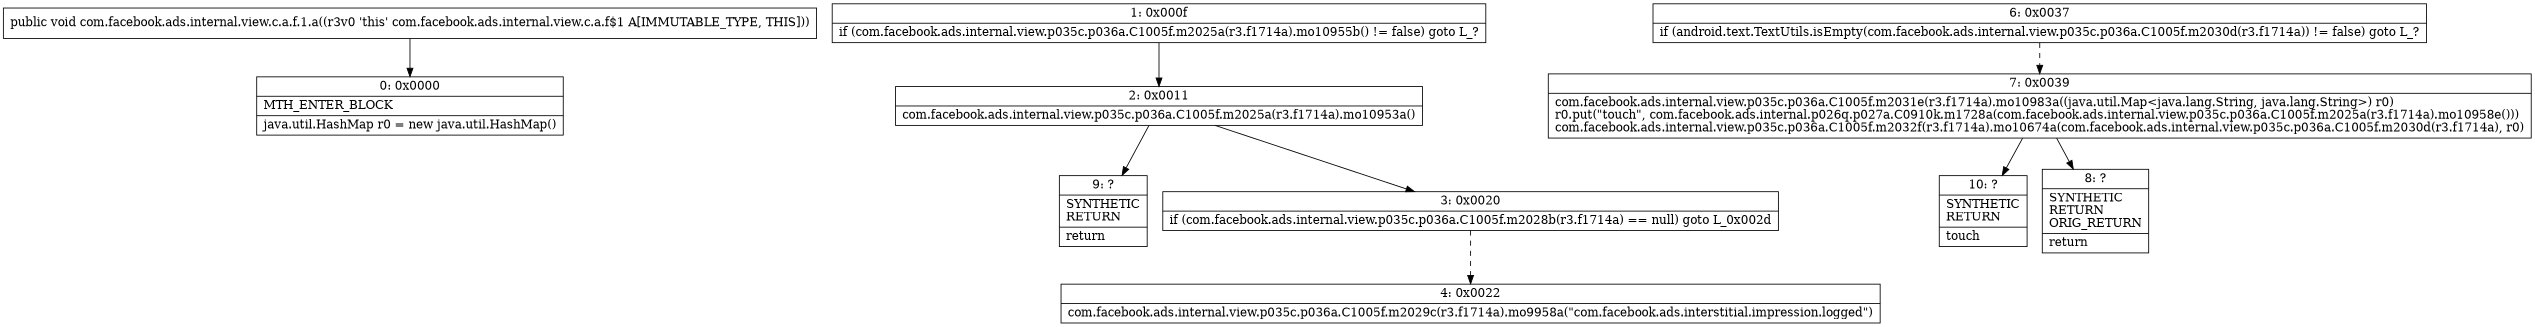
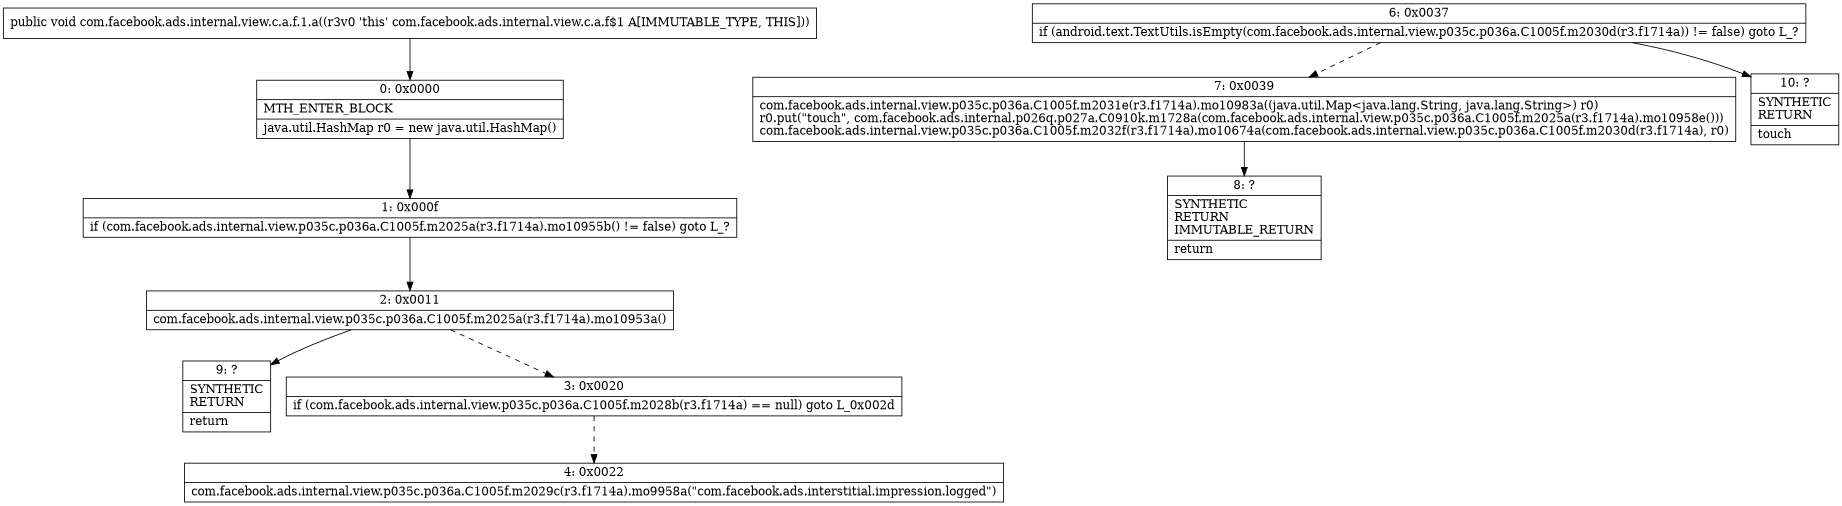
(2014, 153) -> (1688, 56)
(1311, 157) -> (498, 352)
none -> (410, 164)
(2095, 223) -> (1244, 230)
